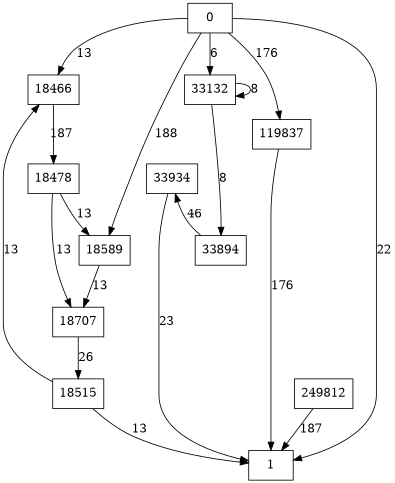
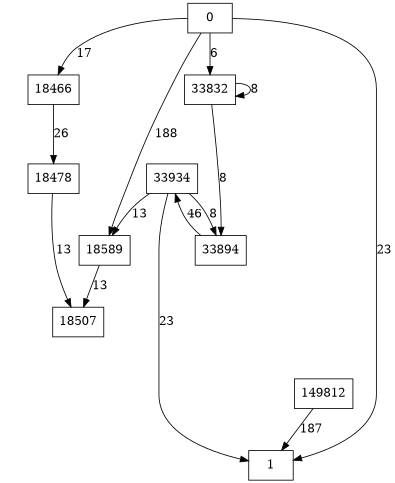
(84, 54) -> (84, 54)
(210, 90) -> (210, 90)
(61, 134) -> (61, 134)
(282, 134) -> none
none -> (203, 209)
(71, 212) -> (131, 209)
(384, 250) -> (384, 250)
(78, 322) -> (78, 322)
(78, 394) -> none
(324, 394) -> (324, 394)
